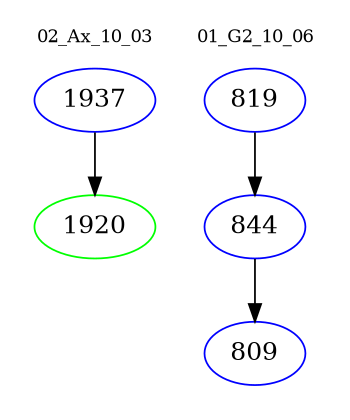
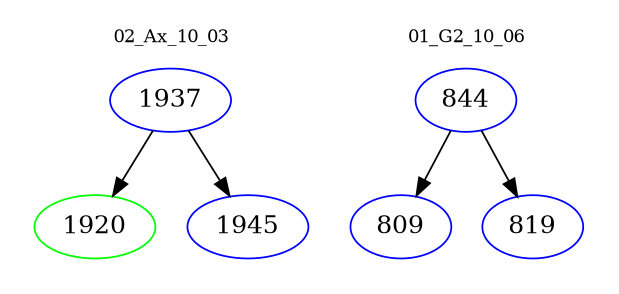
(255, 155) -> (495, 156)
none -> (248, 227)
